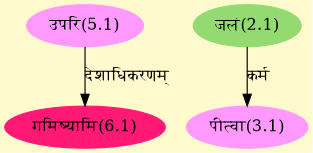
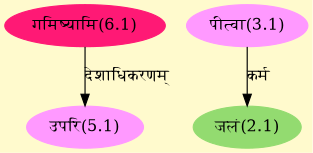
(85, 71) -> (85, 71)
(247, 71) -> (247, 71)
